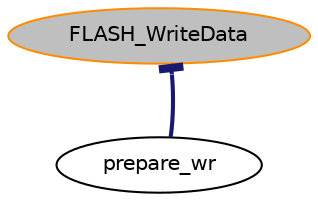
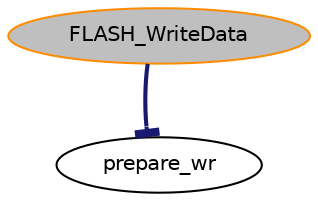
(173, 106) -> (145, 95)
